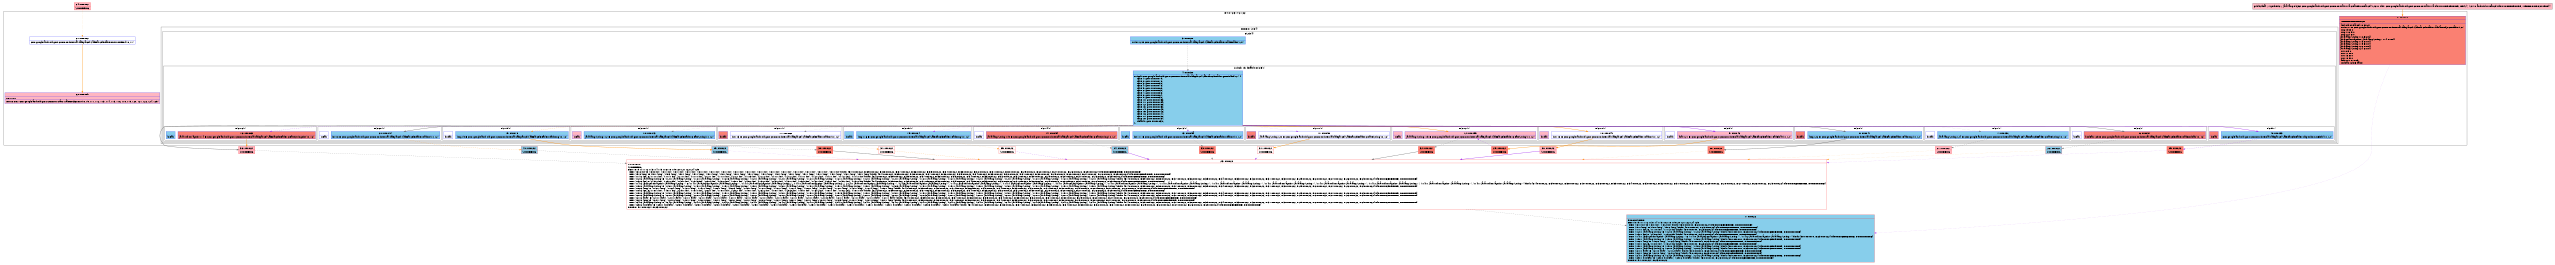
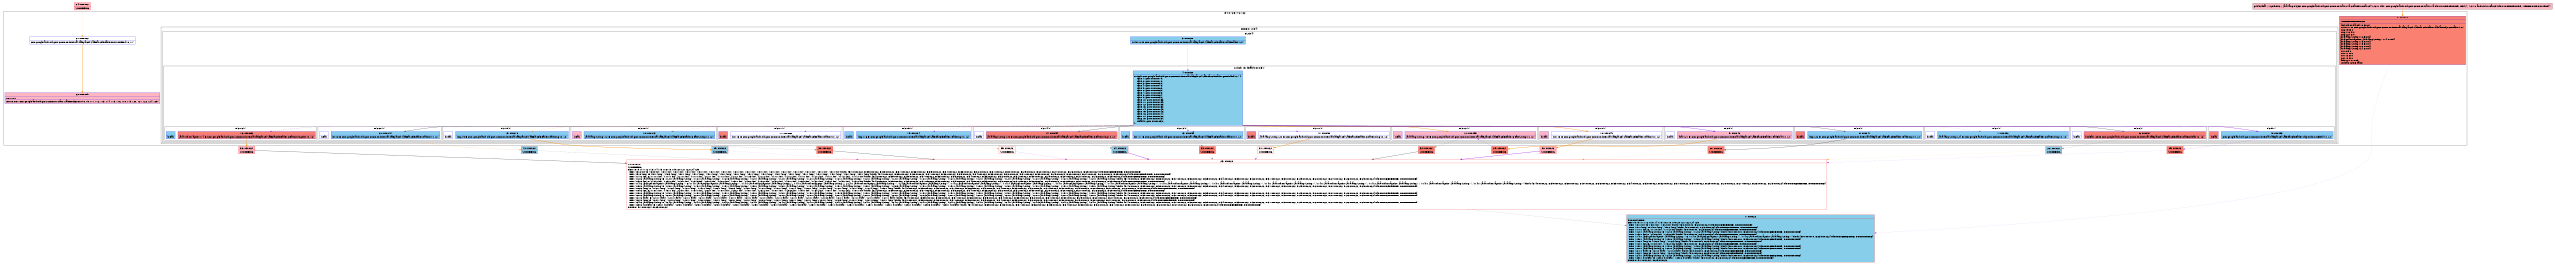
(602, 125) -> (1106, 128)
(887, 150) -> none
(1943, 150) -> none
(440, 157) -> (440, 157)
